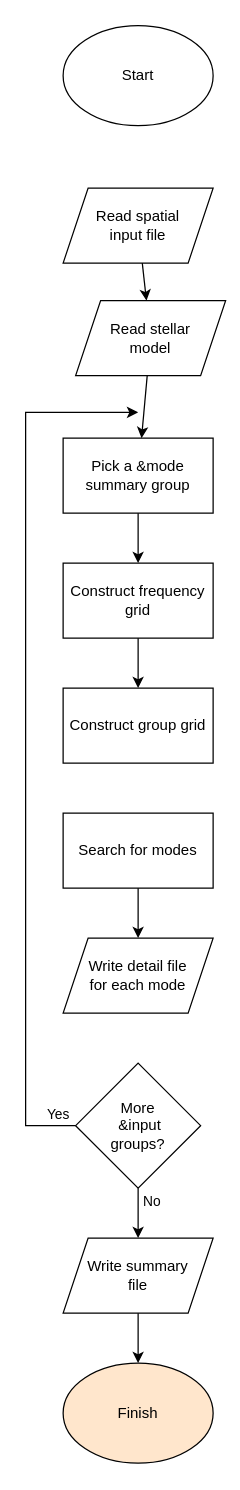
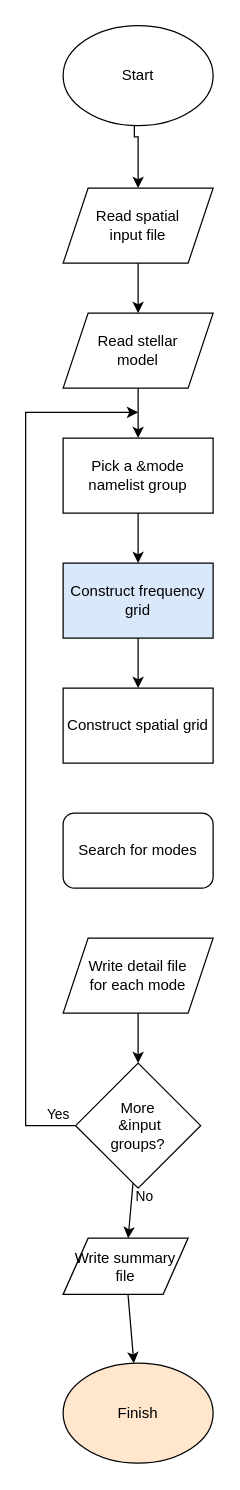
none -> (138, 151)
(151, 338) -> (138, 351)
(138, 476) -> (138, 476)
(138, 601) -> (138, 601)
(138, 726) -> (138, 726)
(138, 851) -> (138, 851)
(138, 909) -> none
none -> (138, 1034)
(138, 1276) -> (126, 1266)
